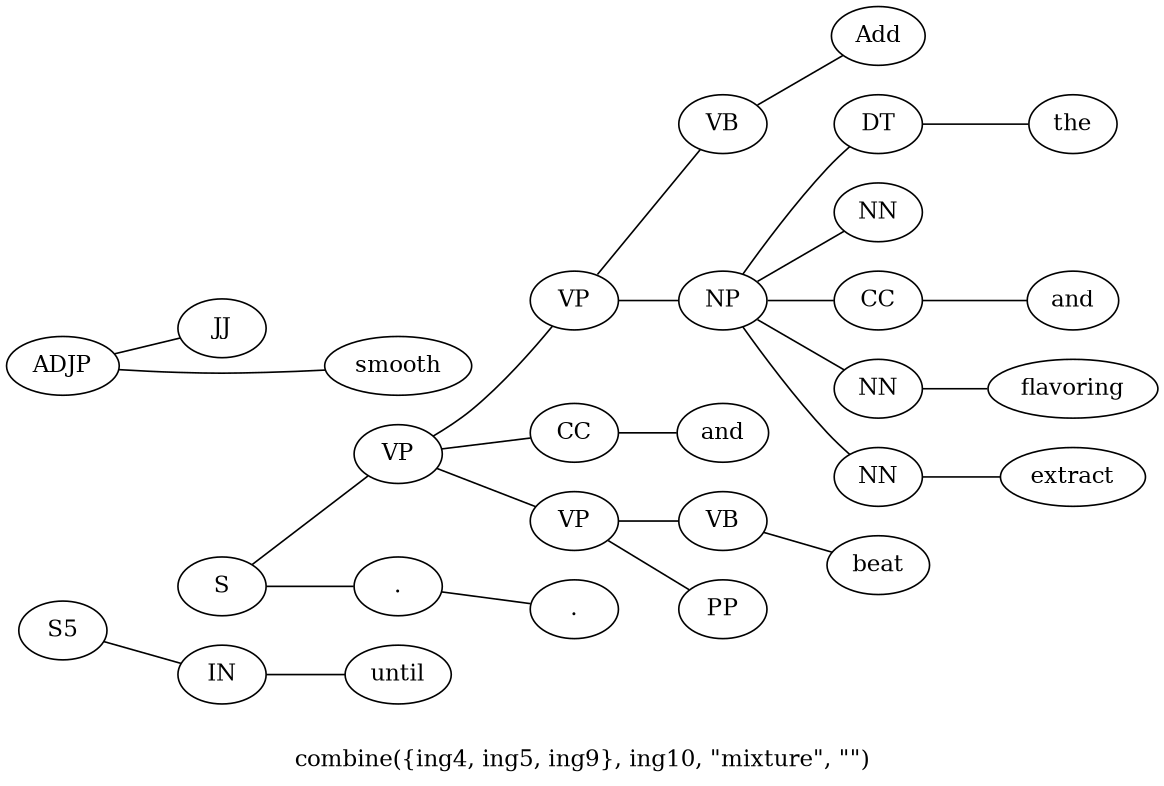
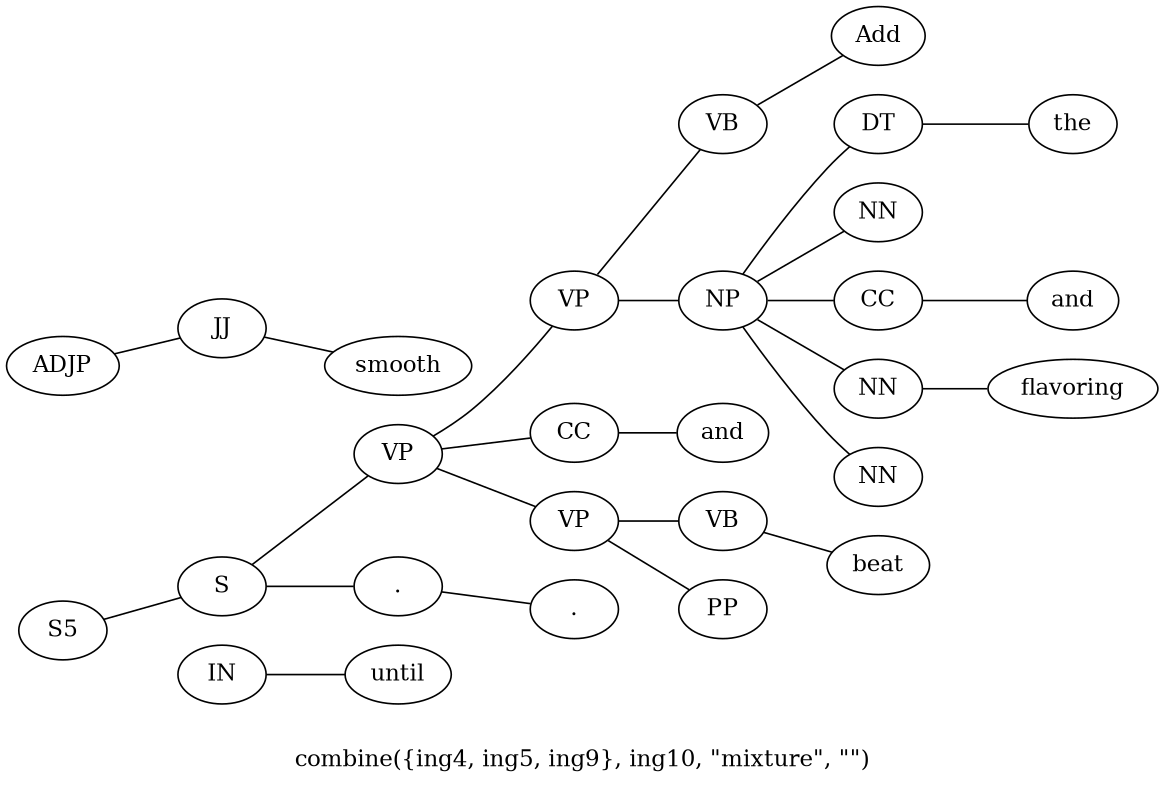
(222, 373) -> (299, 345)
(1073, 477) -> none
(142, 653) -> (142, 608)
